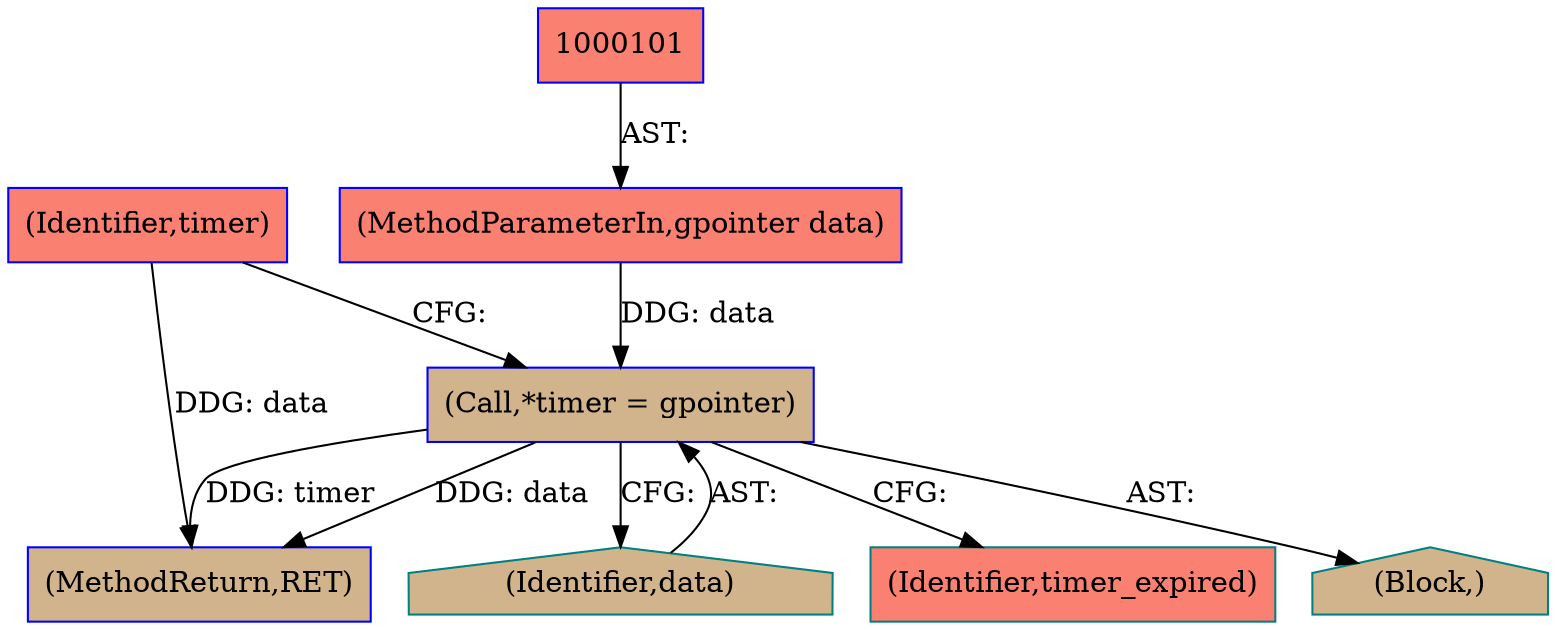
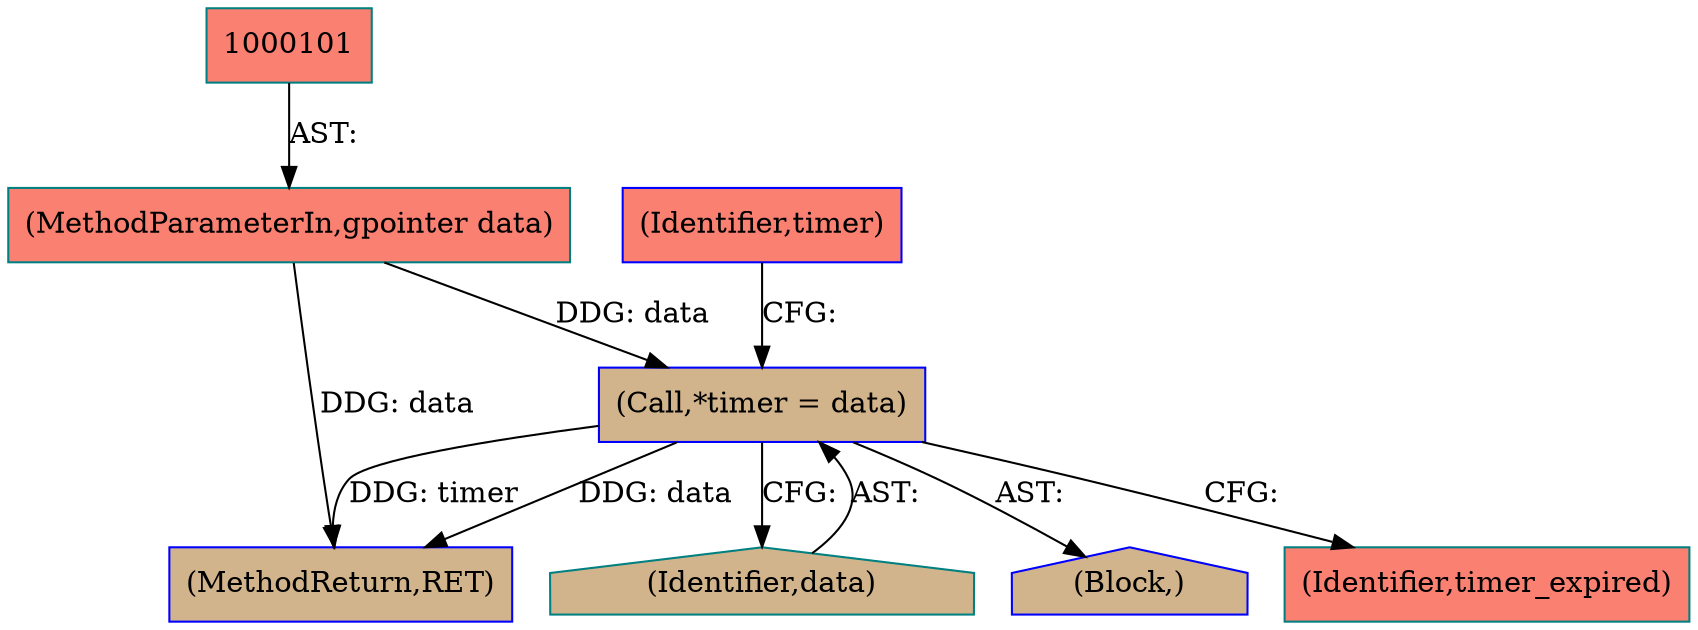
(621, 45) -> (289, 45)
(621, 225) -> (289, 225)
(168, 395) -> (311, 395)
(621, 405) -> (762, 405)
(1430, 584) -> (1130, 584)
